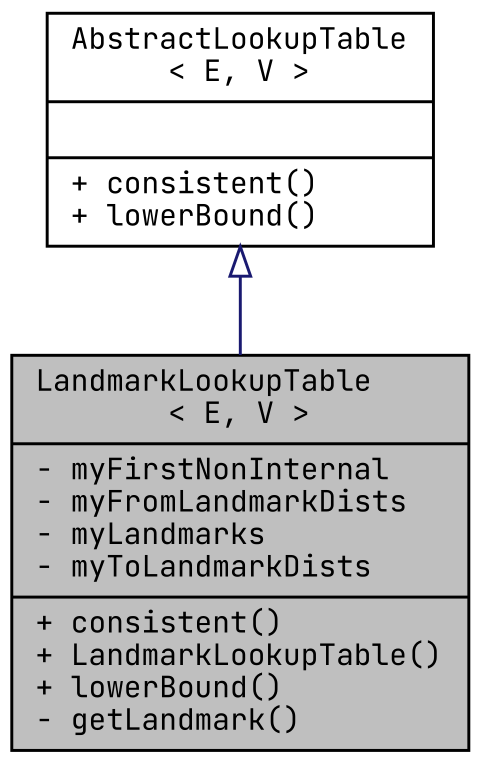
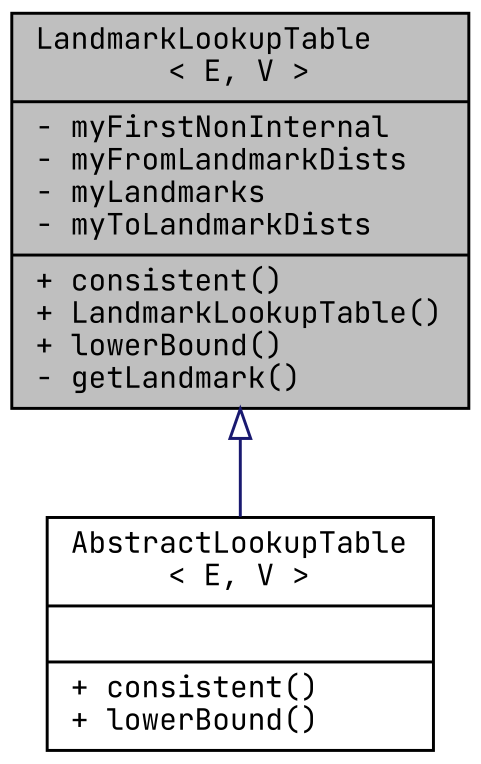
(240, 316) -> (240, 478)
